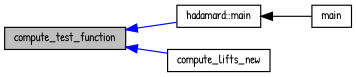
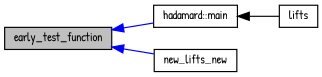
(332, 16) -> (299, 16)
(65, 38) -> (58, 38)
(219, 61) -> (196, 61)
